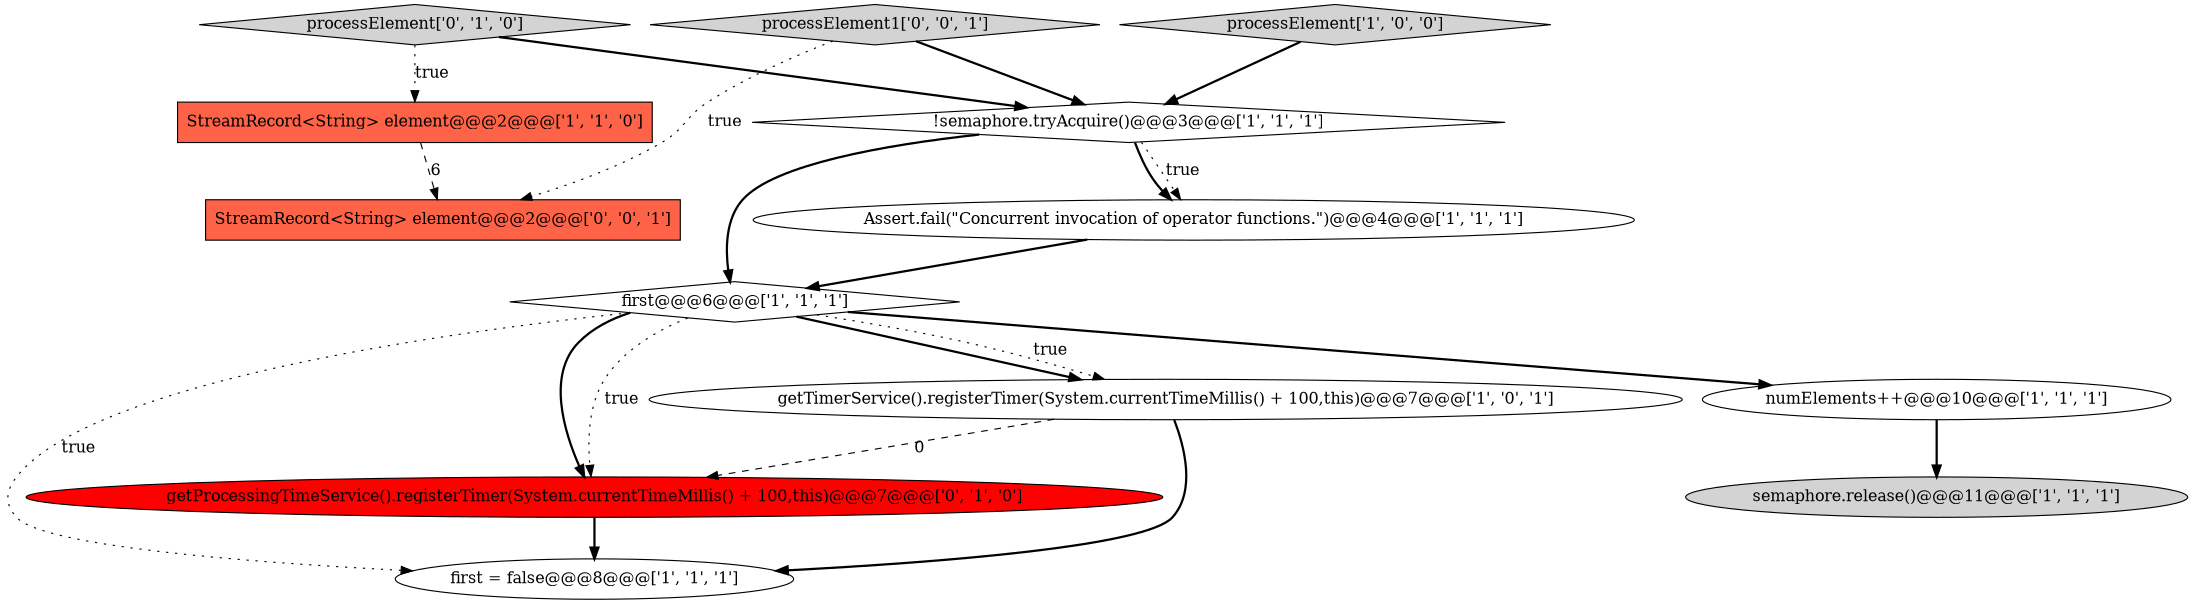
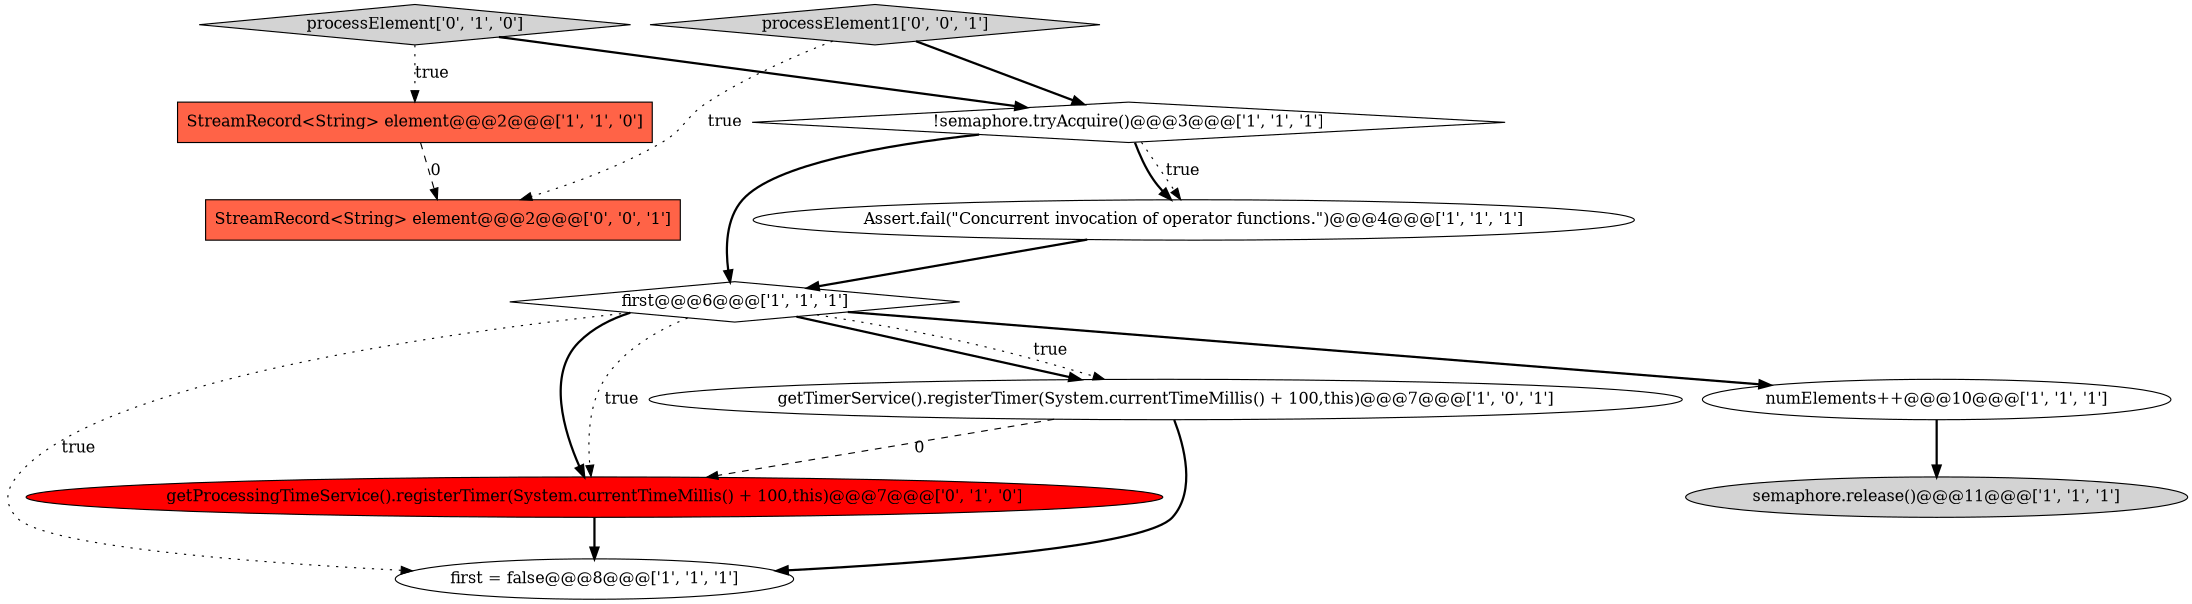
(1335, 25) -> none
(436, 171) -> (436, 171)
